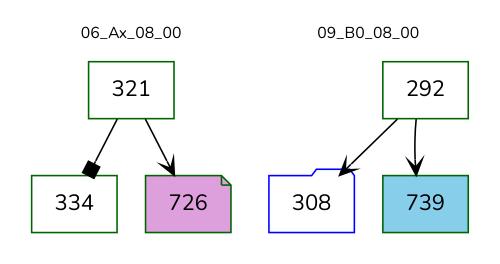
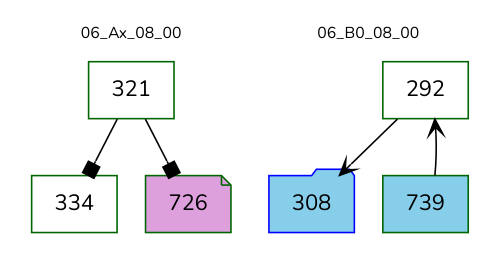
(369, 34) -> (369, 34)
(415, 139) -> (436, 155)
(156, 140) -> (156, 140)
(312, 204) -> (312, 204)
